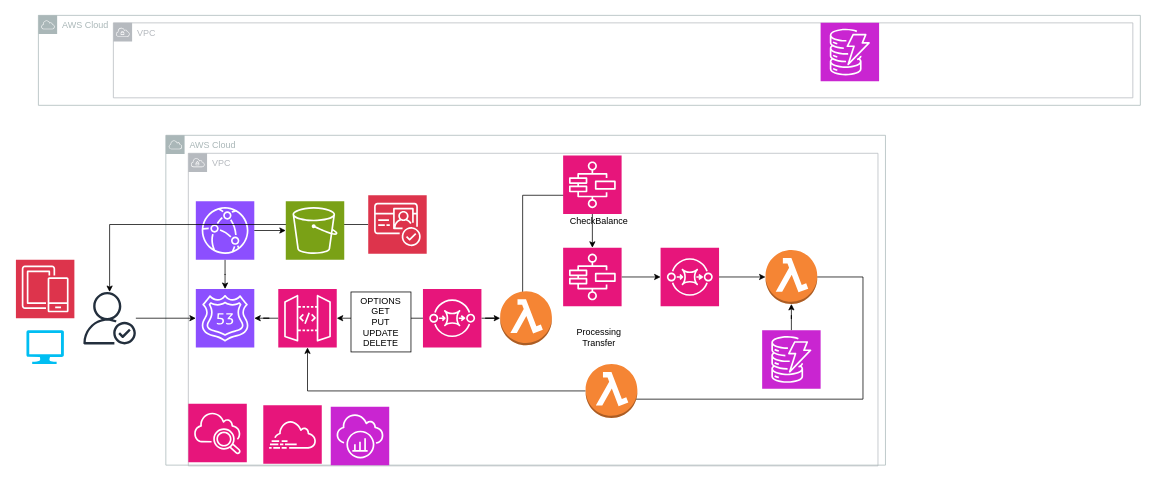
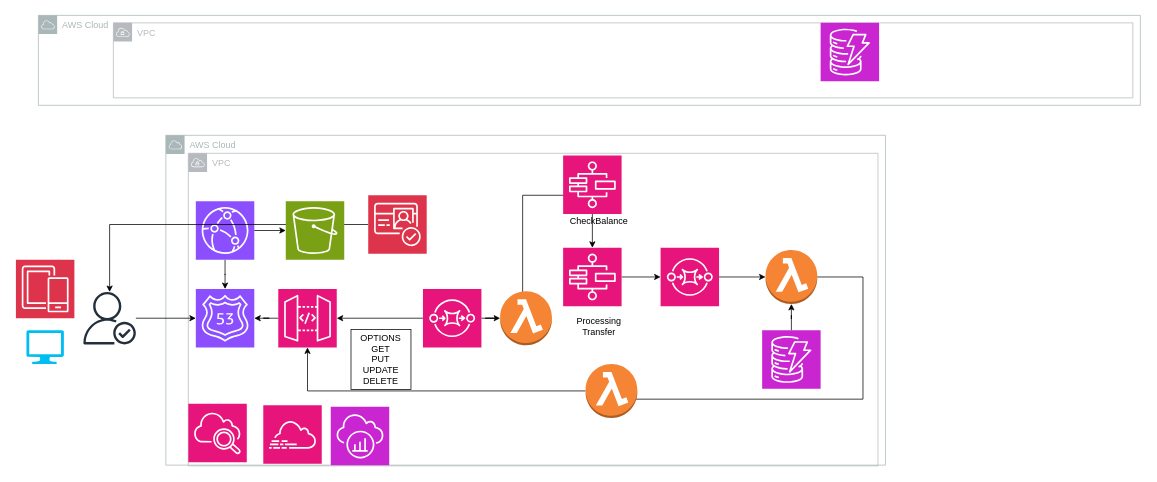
(381, 322) -> (381, 360)
(599, 338) -> (599, 327)
